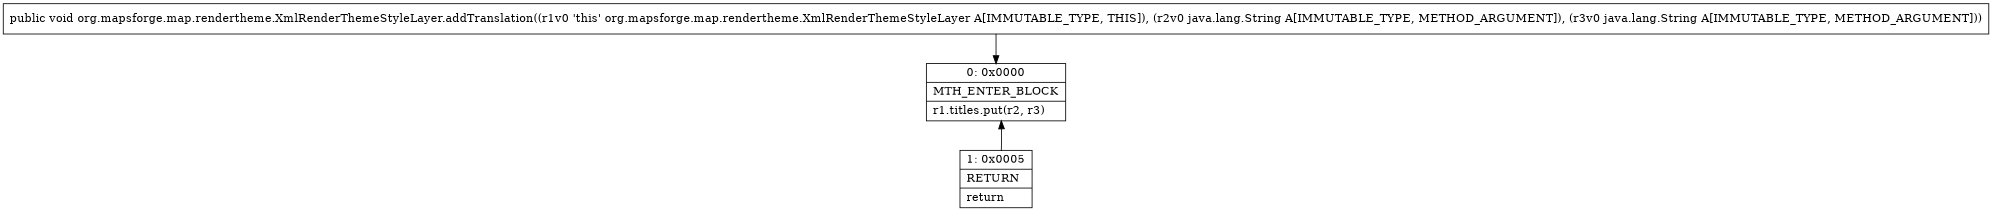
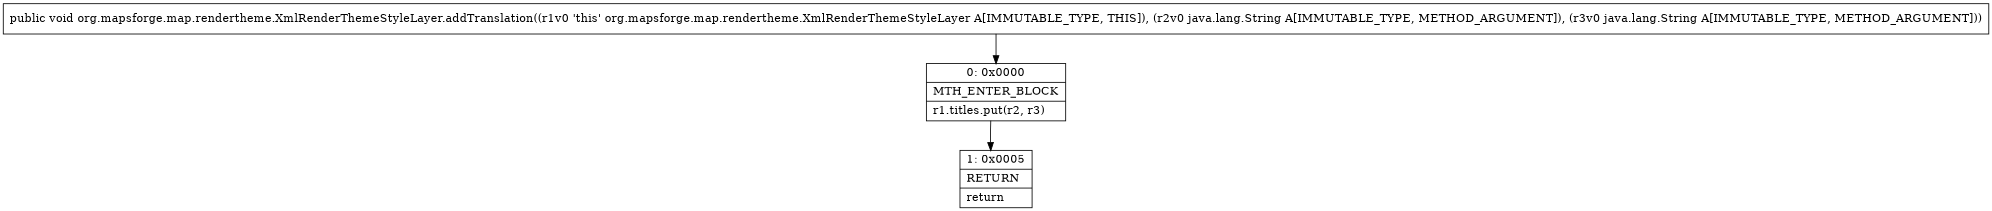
(1002, 140) -> (991, 132)
